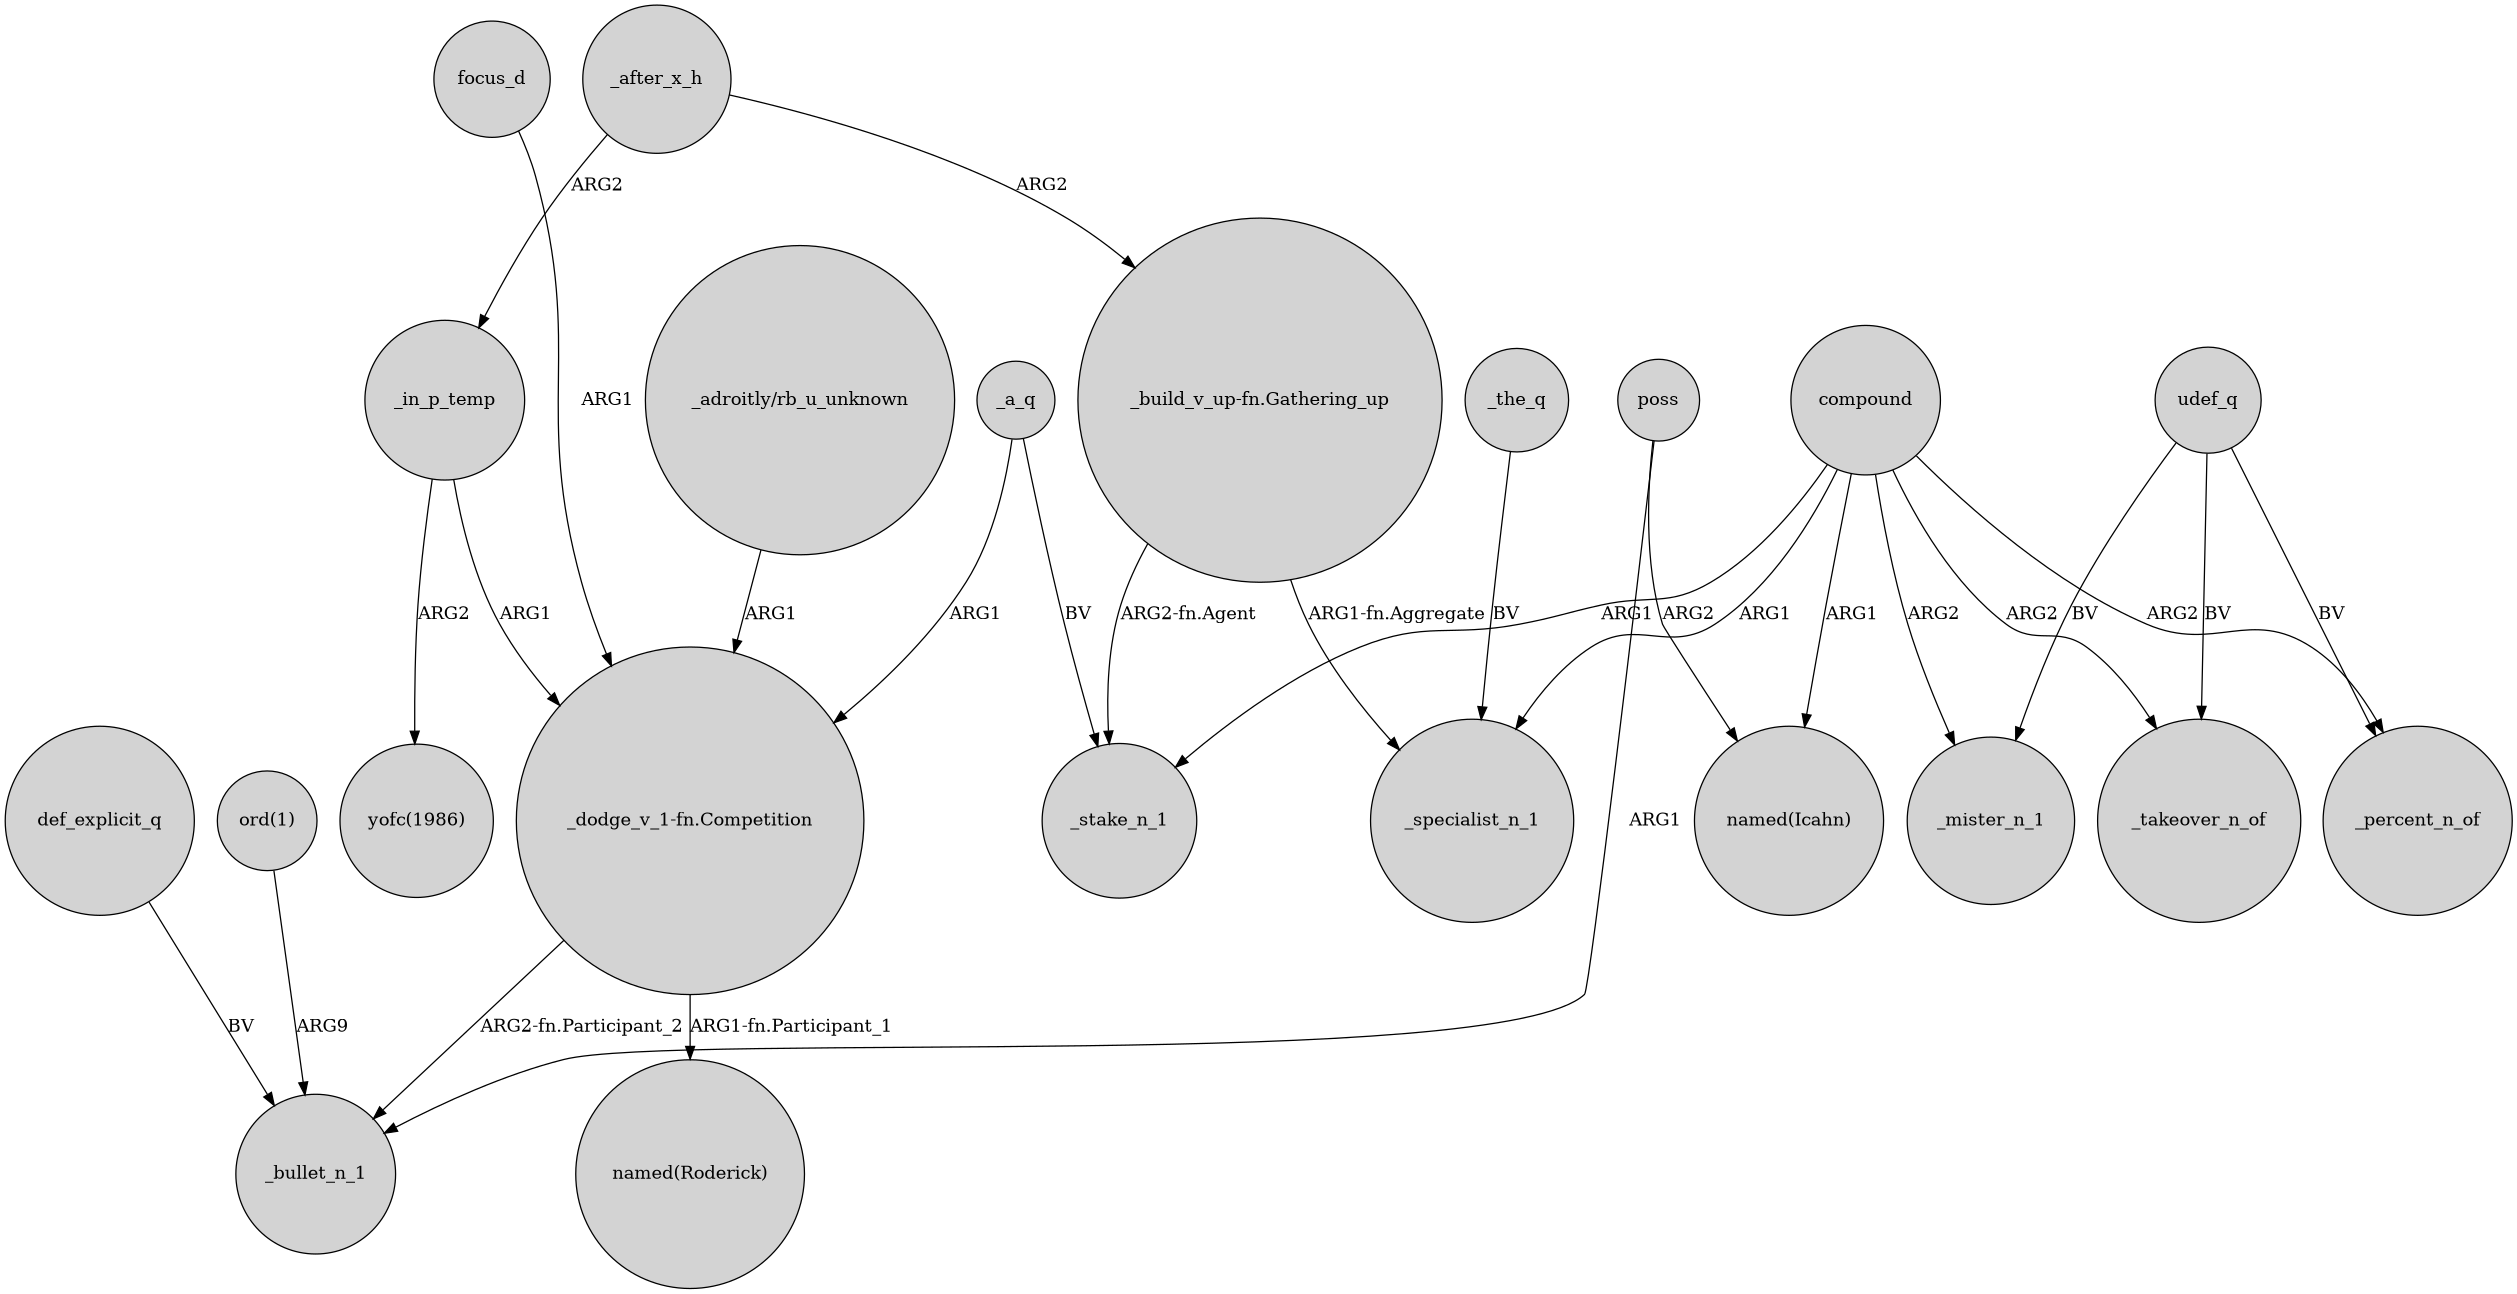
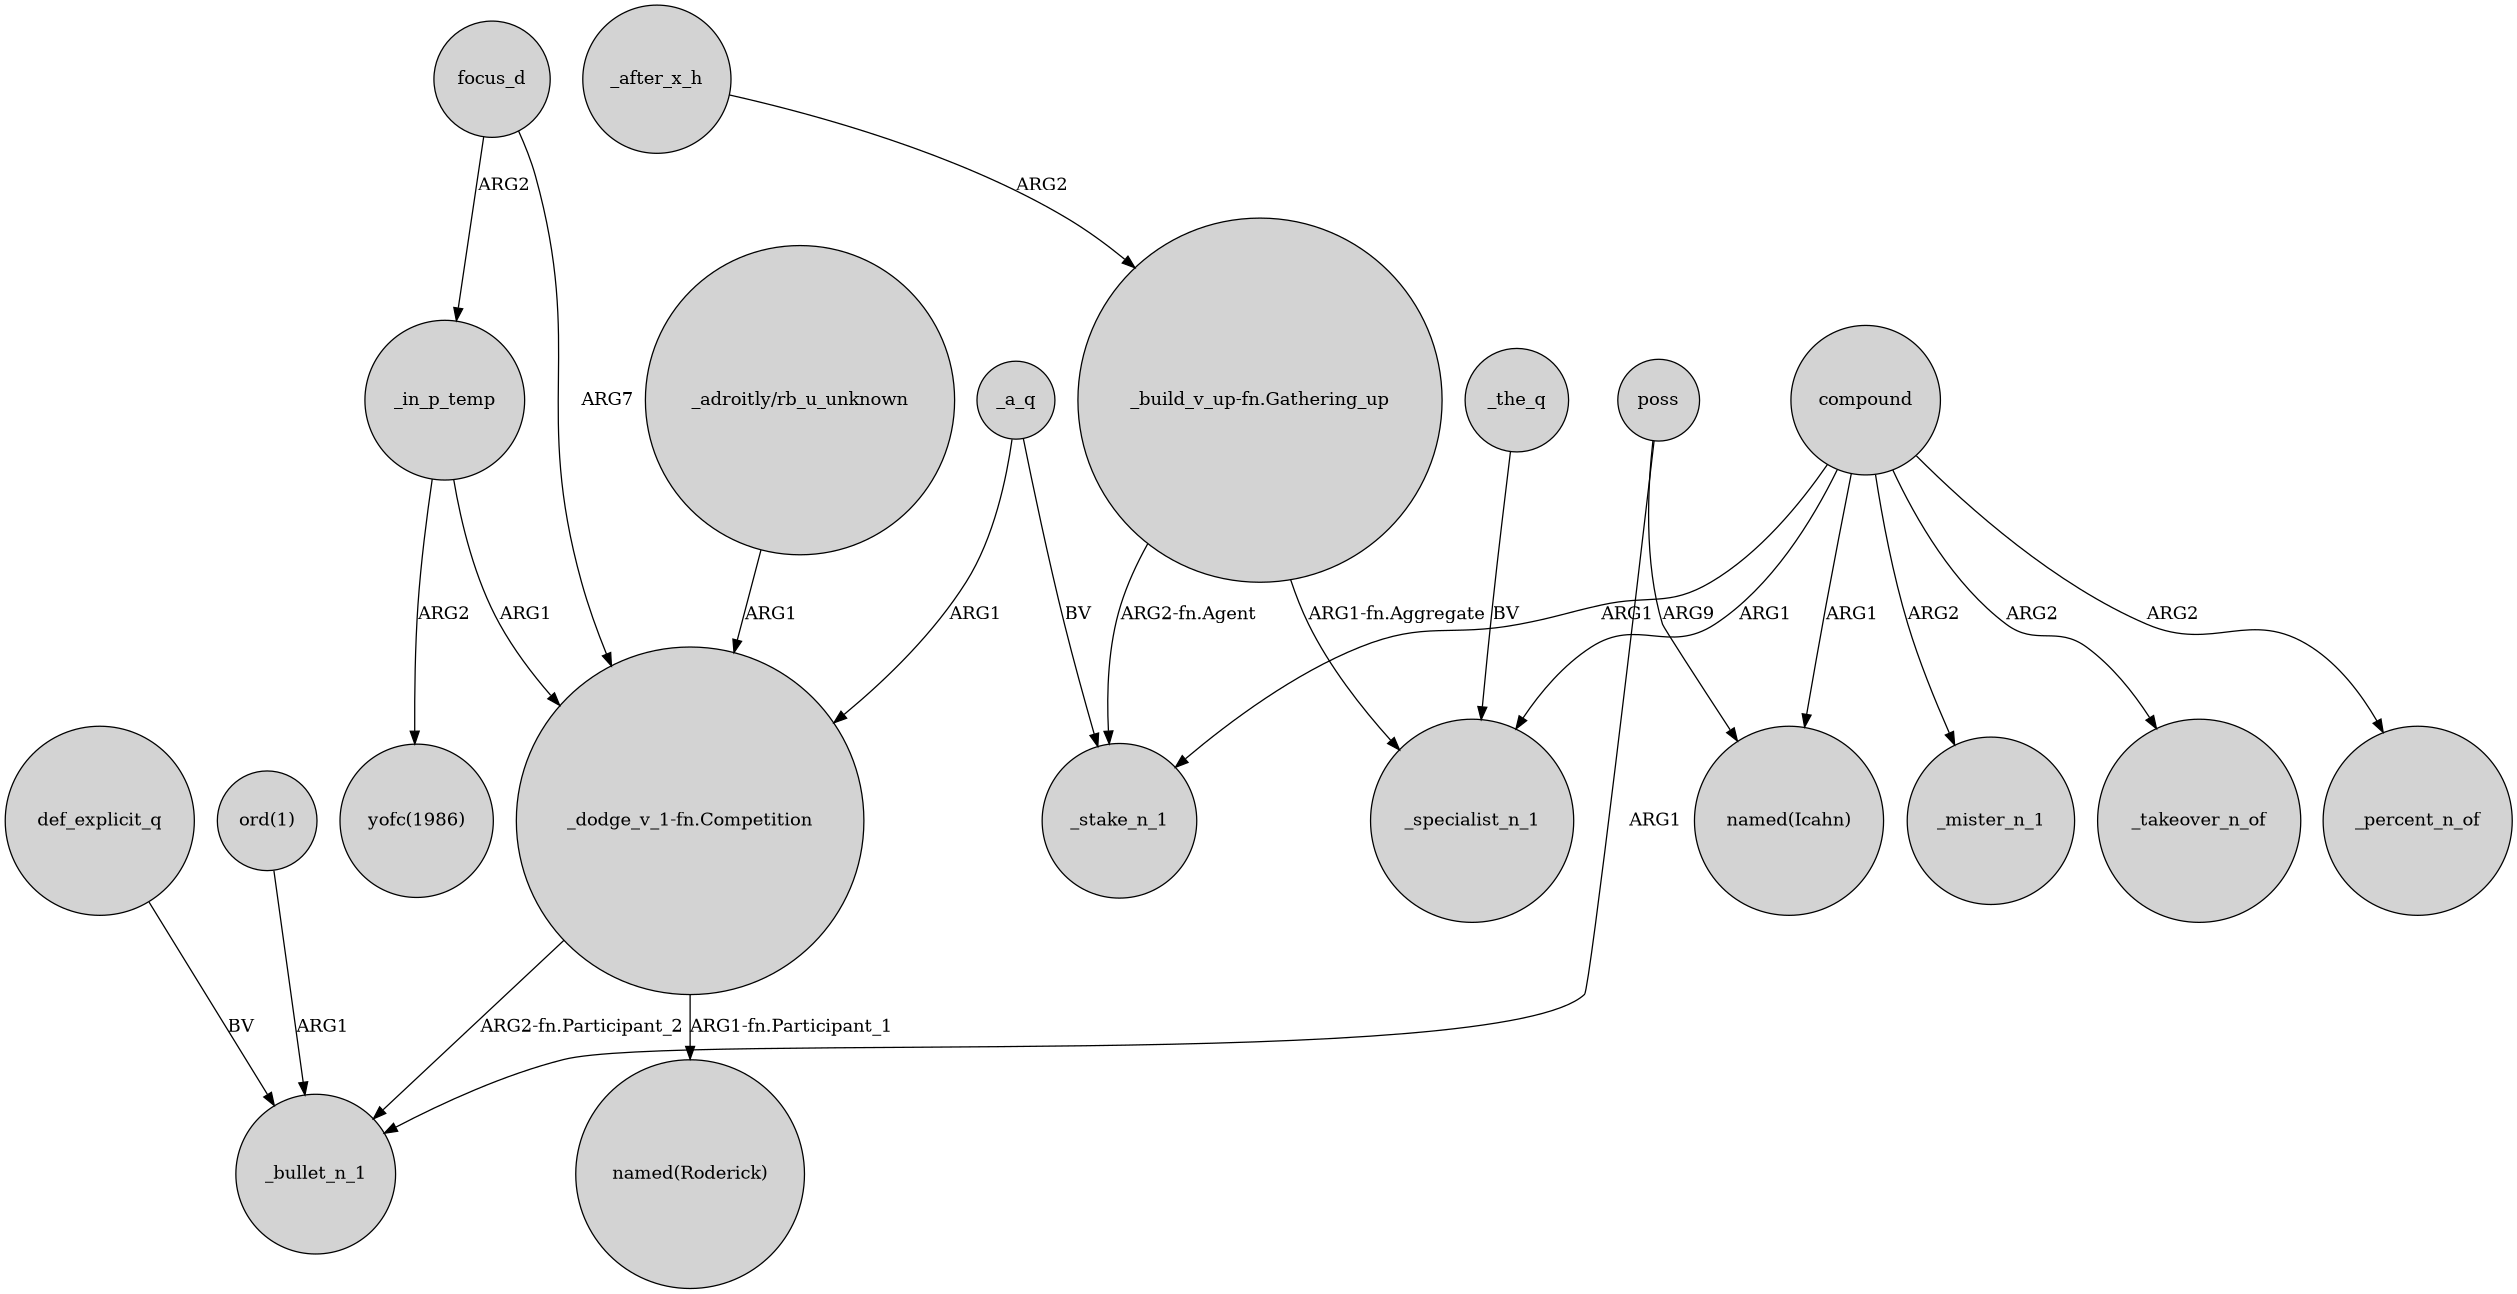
(537, 226) -> (471, 222)
(608, 400) -> (608, 400)
(2208, 400) -> none
(1689, 615) -> (1689, 615)
(323, 1027) -> (323, 1027)
